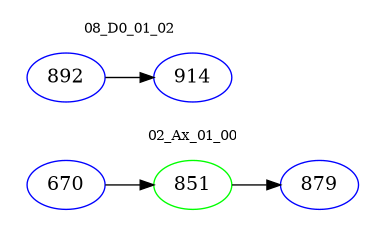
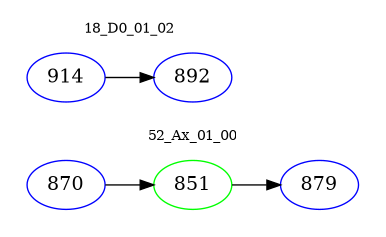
(129, 29) -> (129, 29)
(123, 78) -> (123, 78)
(193, 137) -> (193, 137)
(66, 185) -> (66, 185)
